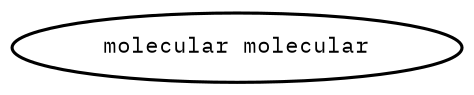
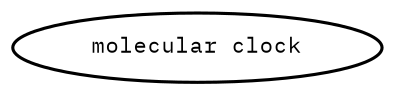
(237, 48) -> (197, 48)
